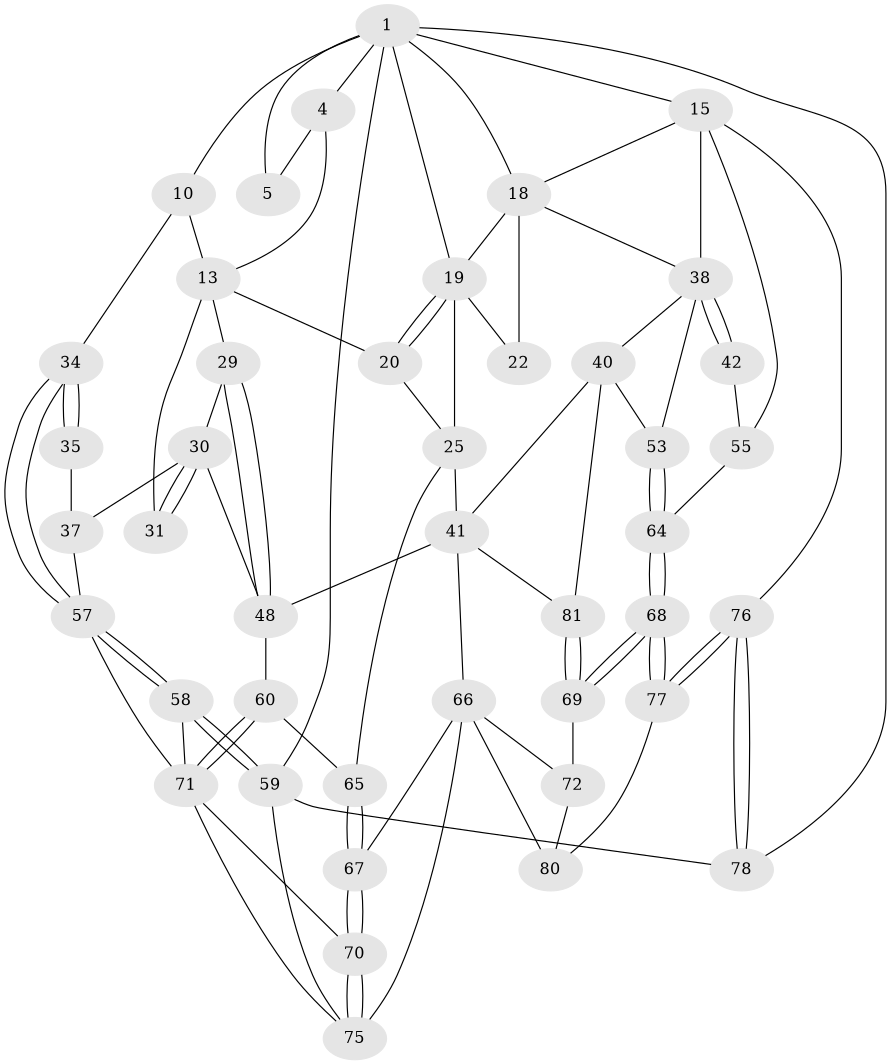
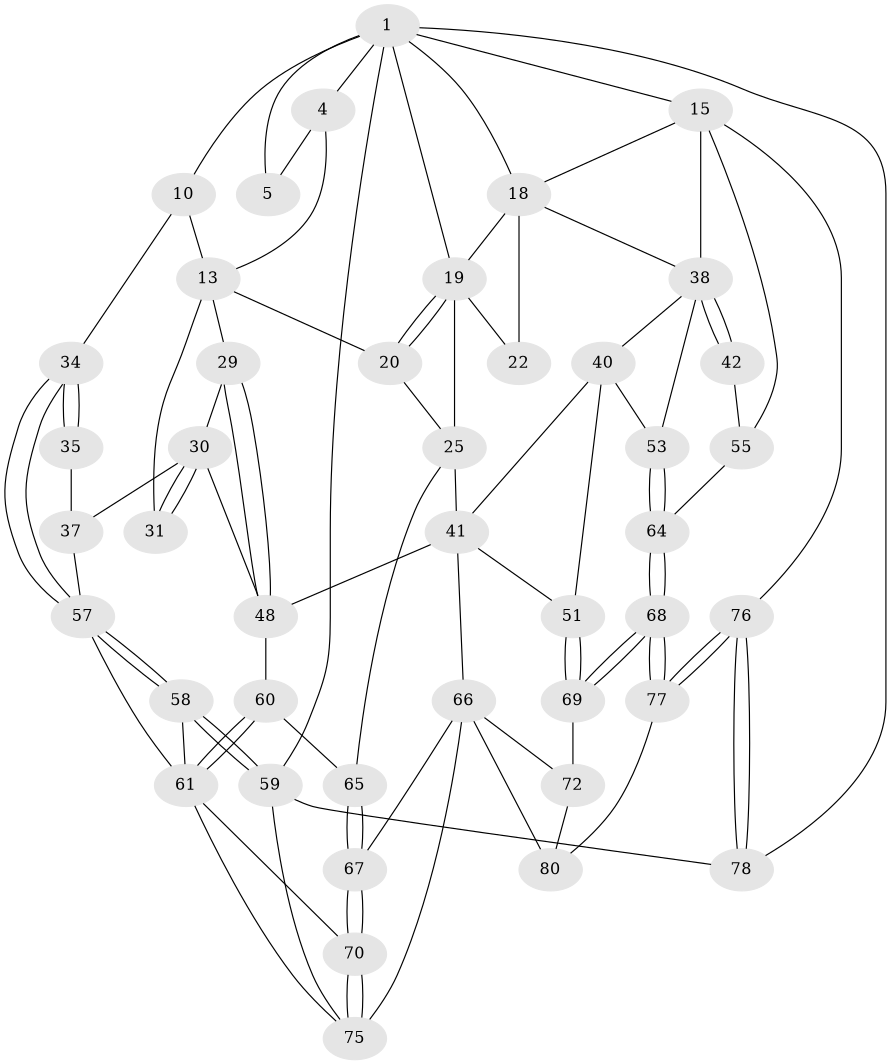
(573, 617) -> (573, 617)
(186, 785) -> (186, 785)
